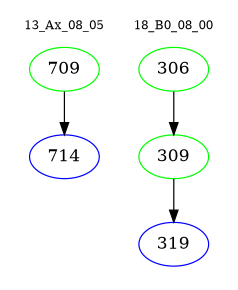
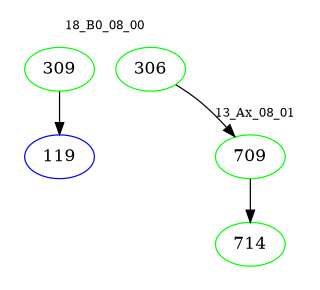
(64, 26) -> (255, 114)
(174, 107) -> (214, 114)
(64, 157) -> (250, 244)
(174, 244) -> (60, 157)
